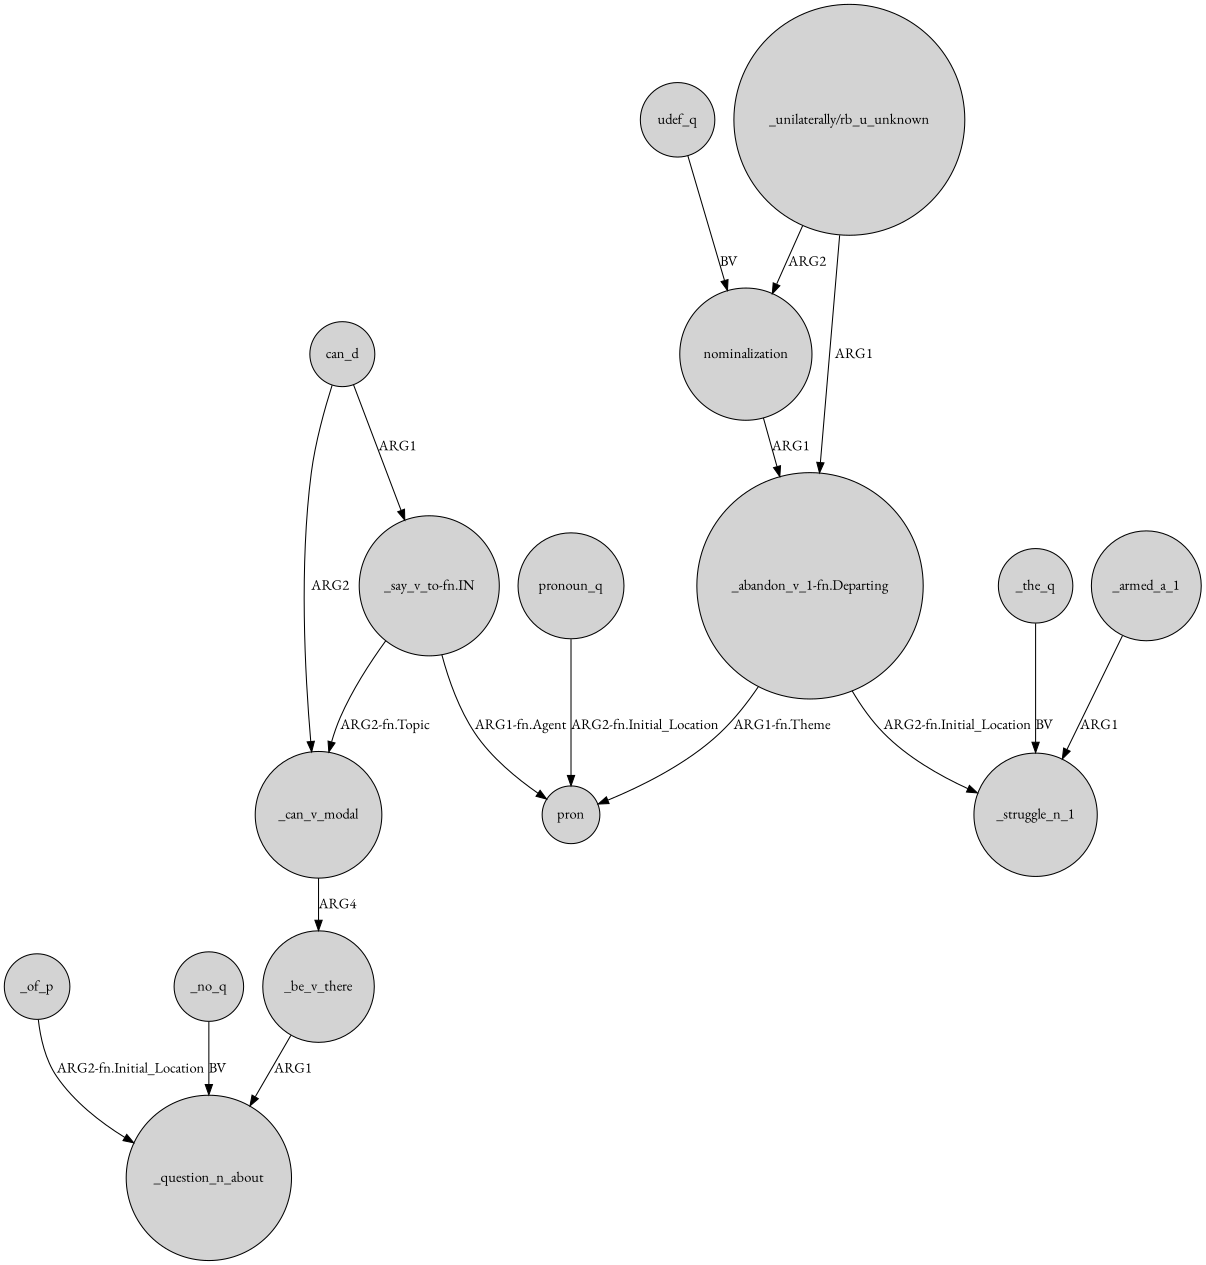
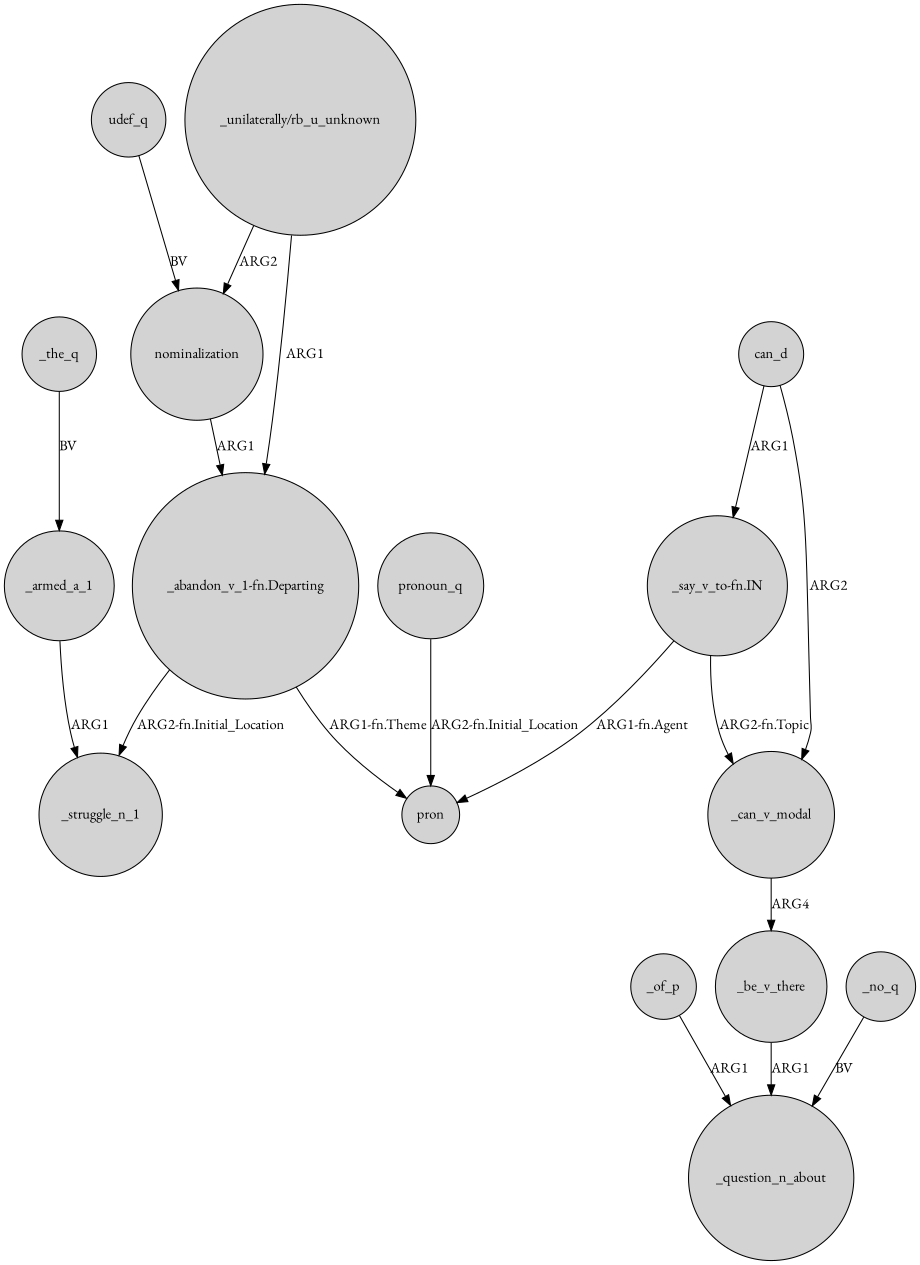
(1036, 683) -> (59, 456)
(131, 1069) -> (729, 1069)
